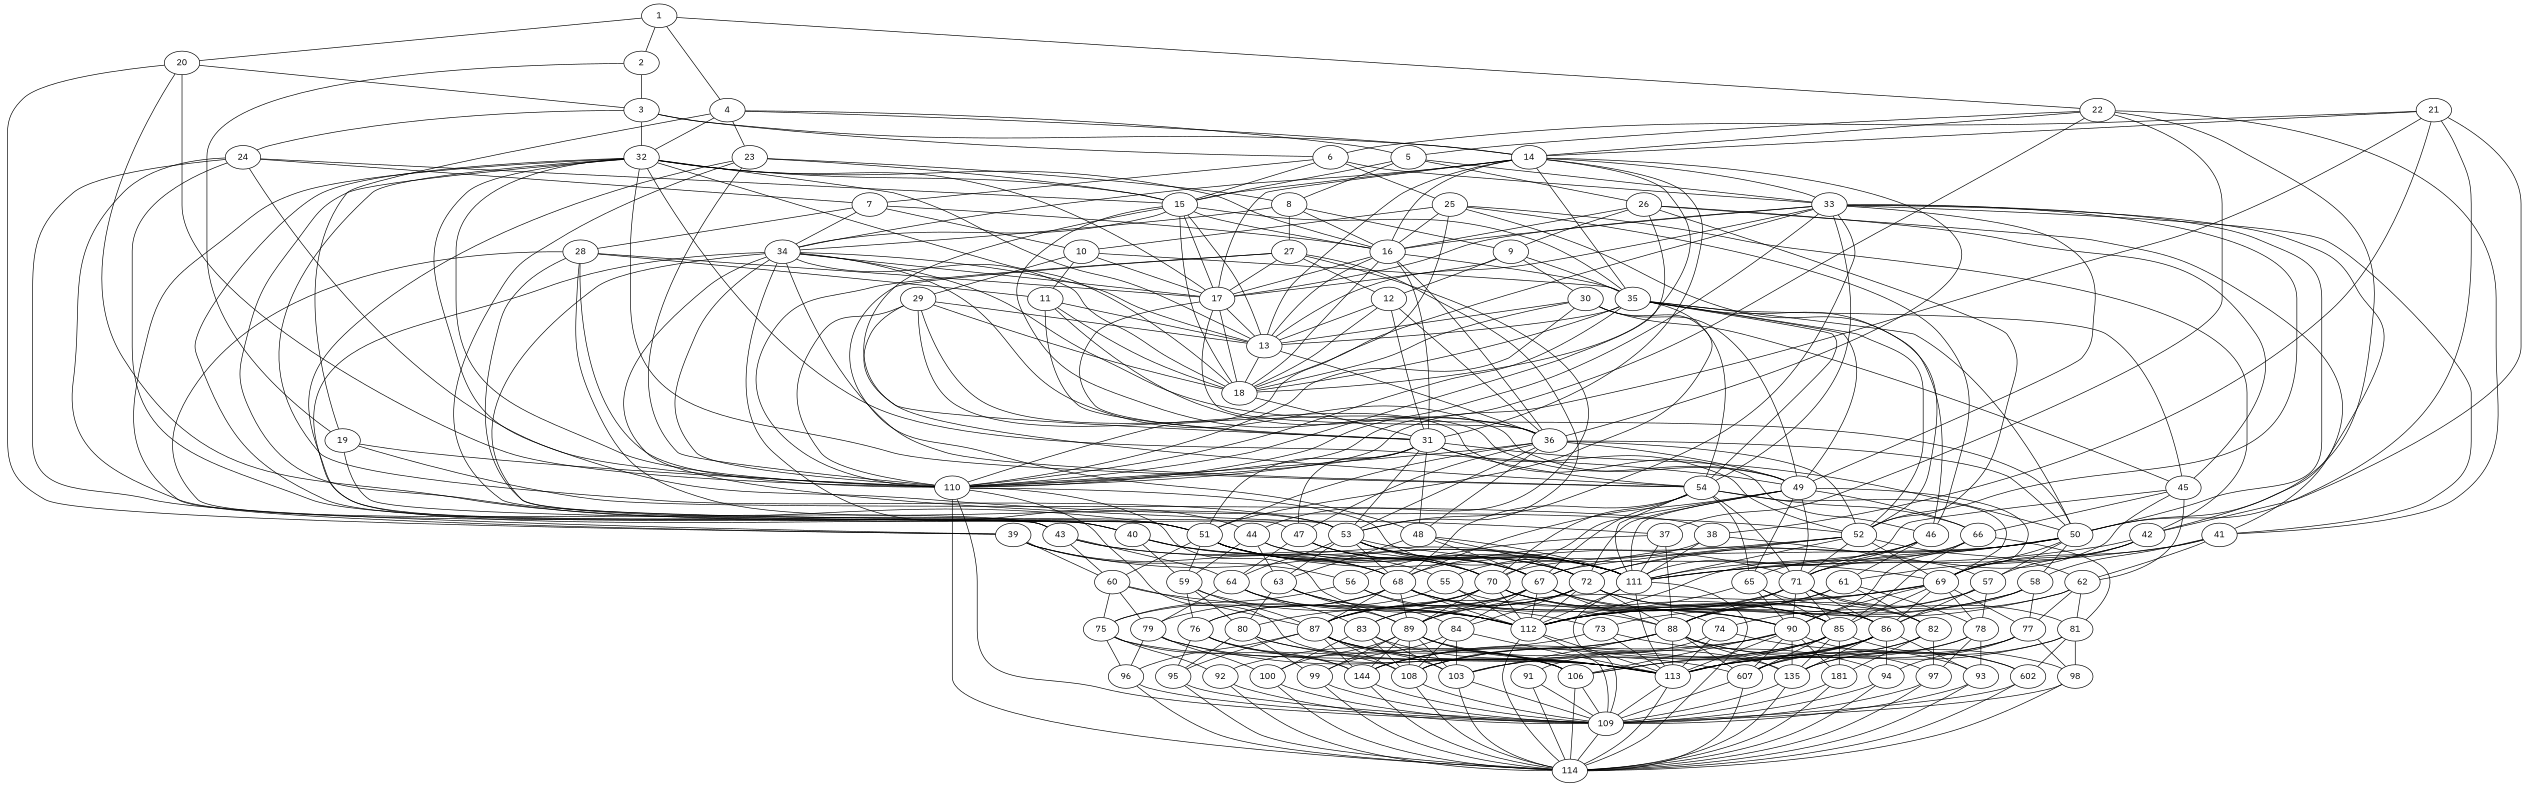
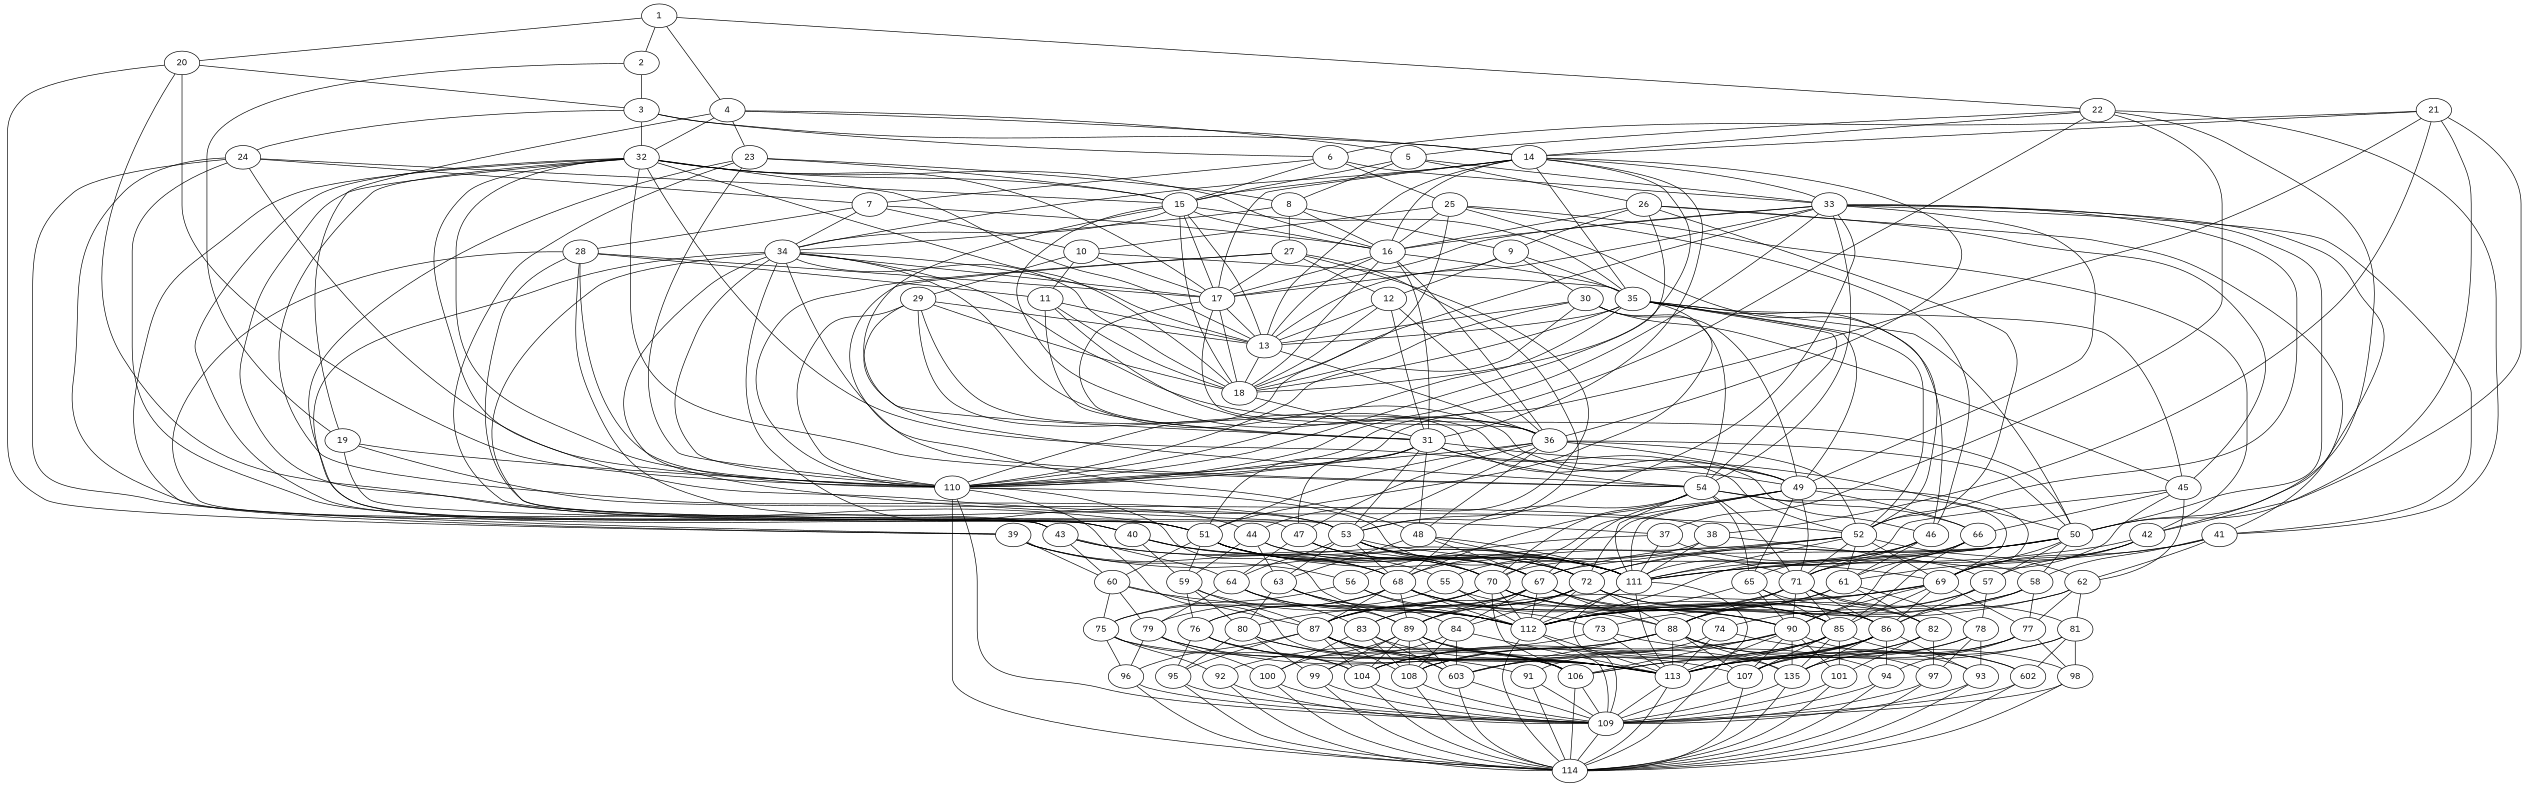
none -> (1851, 559)
(2101, 566) -> (1911, 559)
(1669, 582) -> (1850, 559)
(1451, 606) -> (1501, 635)
(1961, 606) -> none
(1302, 653) -> (1360, 657)
(1362, 677) -> (1362, 677)
(1456, 677) -> (1456, 677)
(1745, 677) -> (1745, 677)
(1839, 677) -> (1839, 677)
